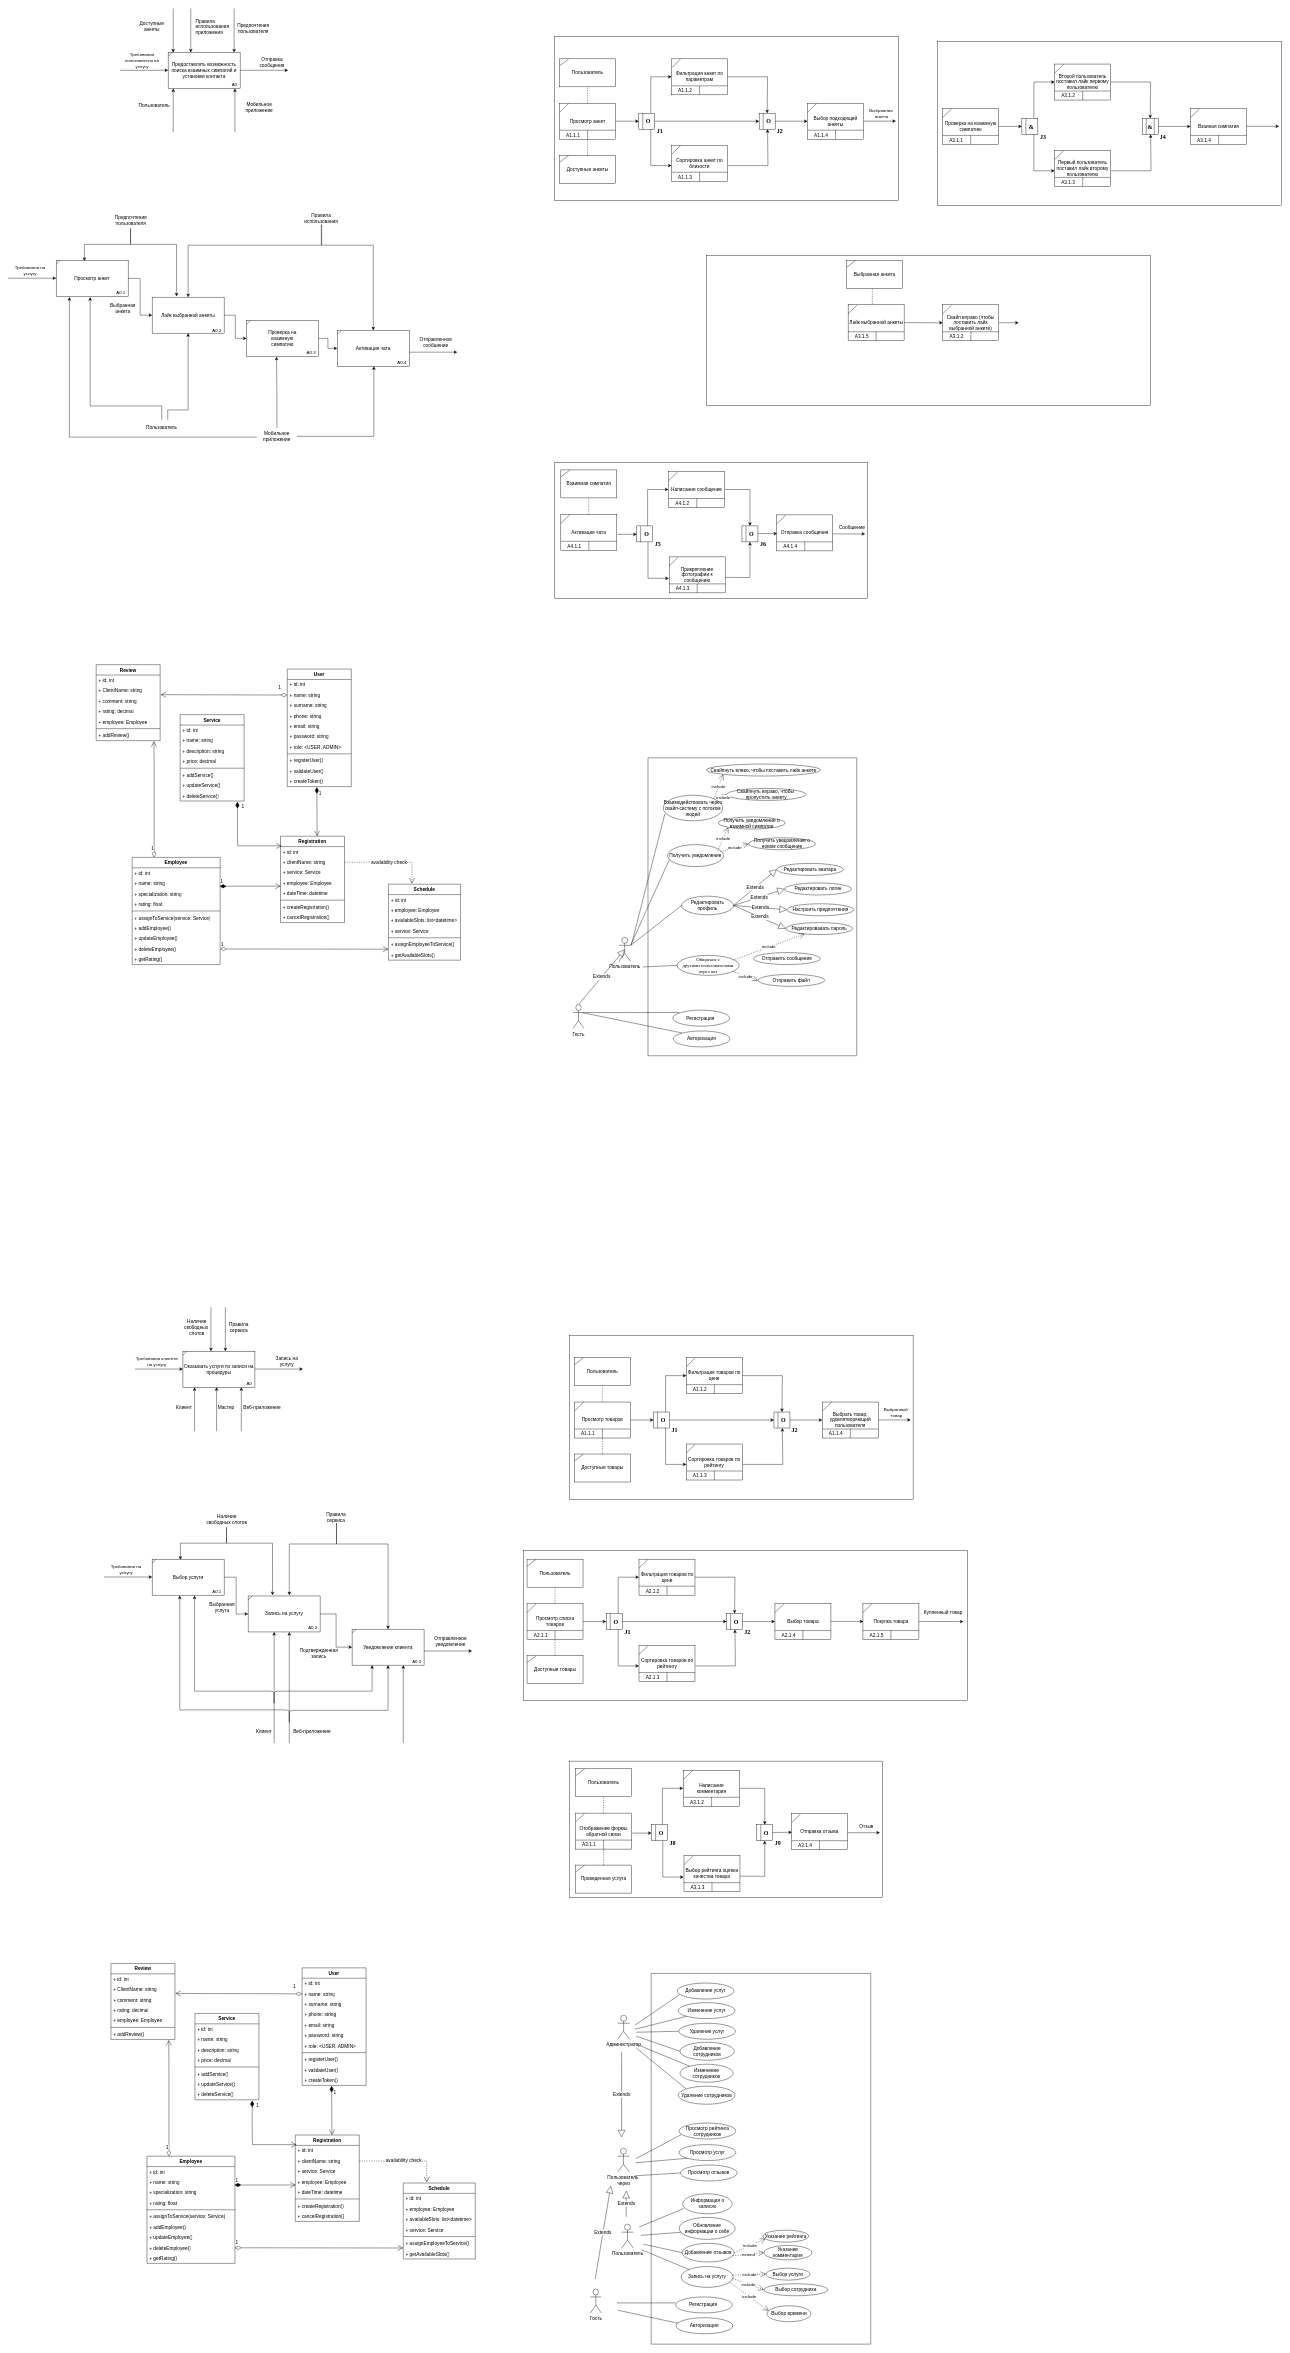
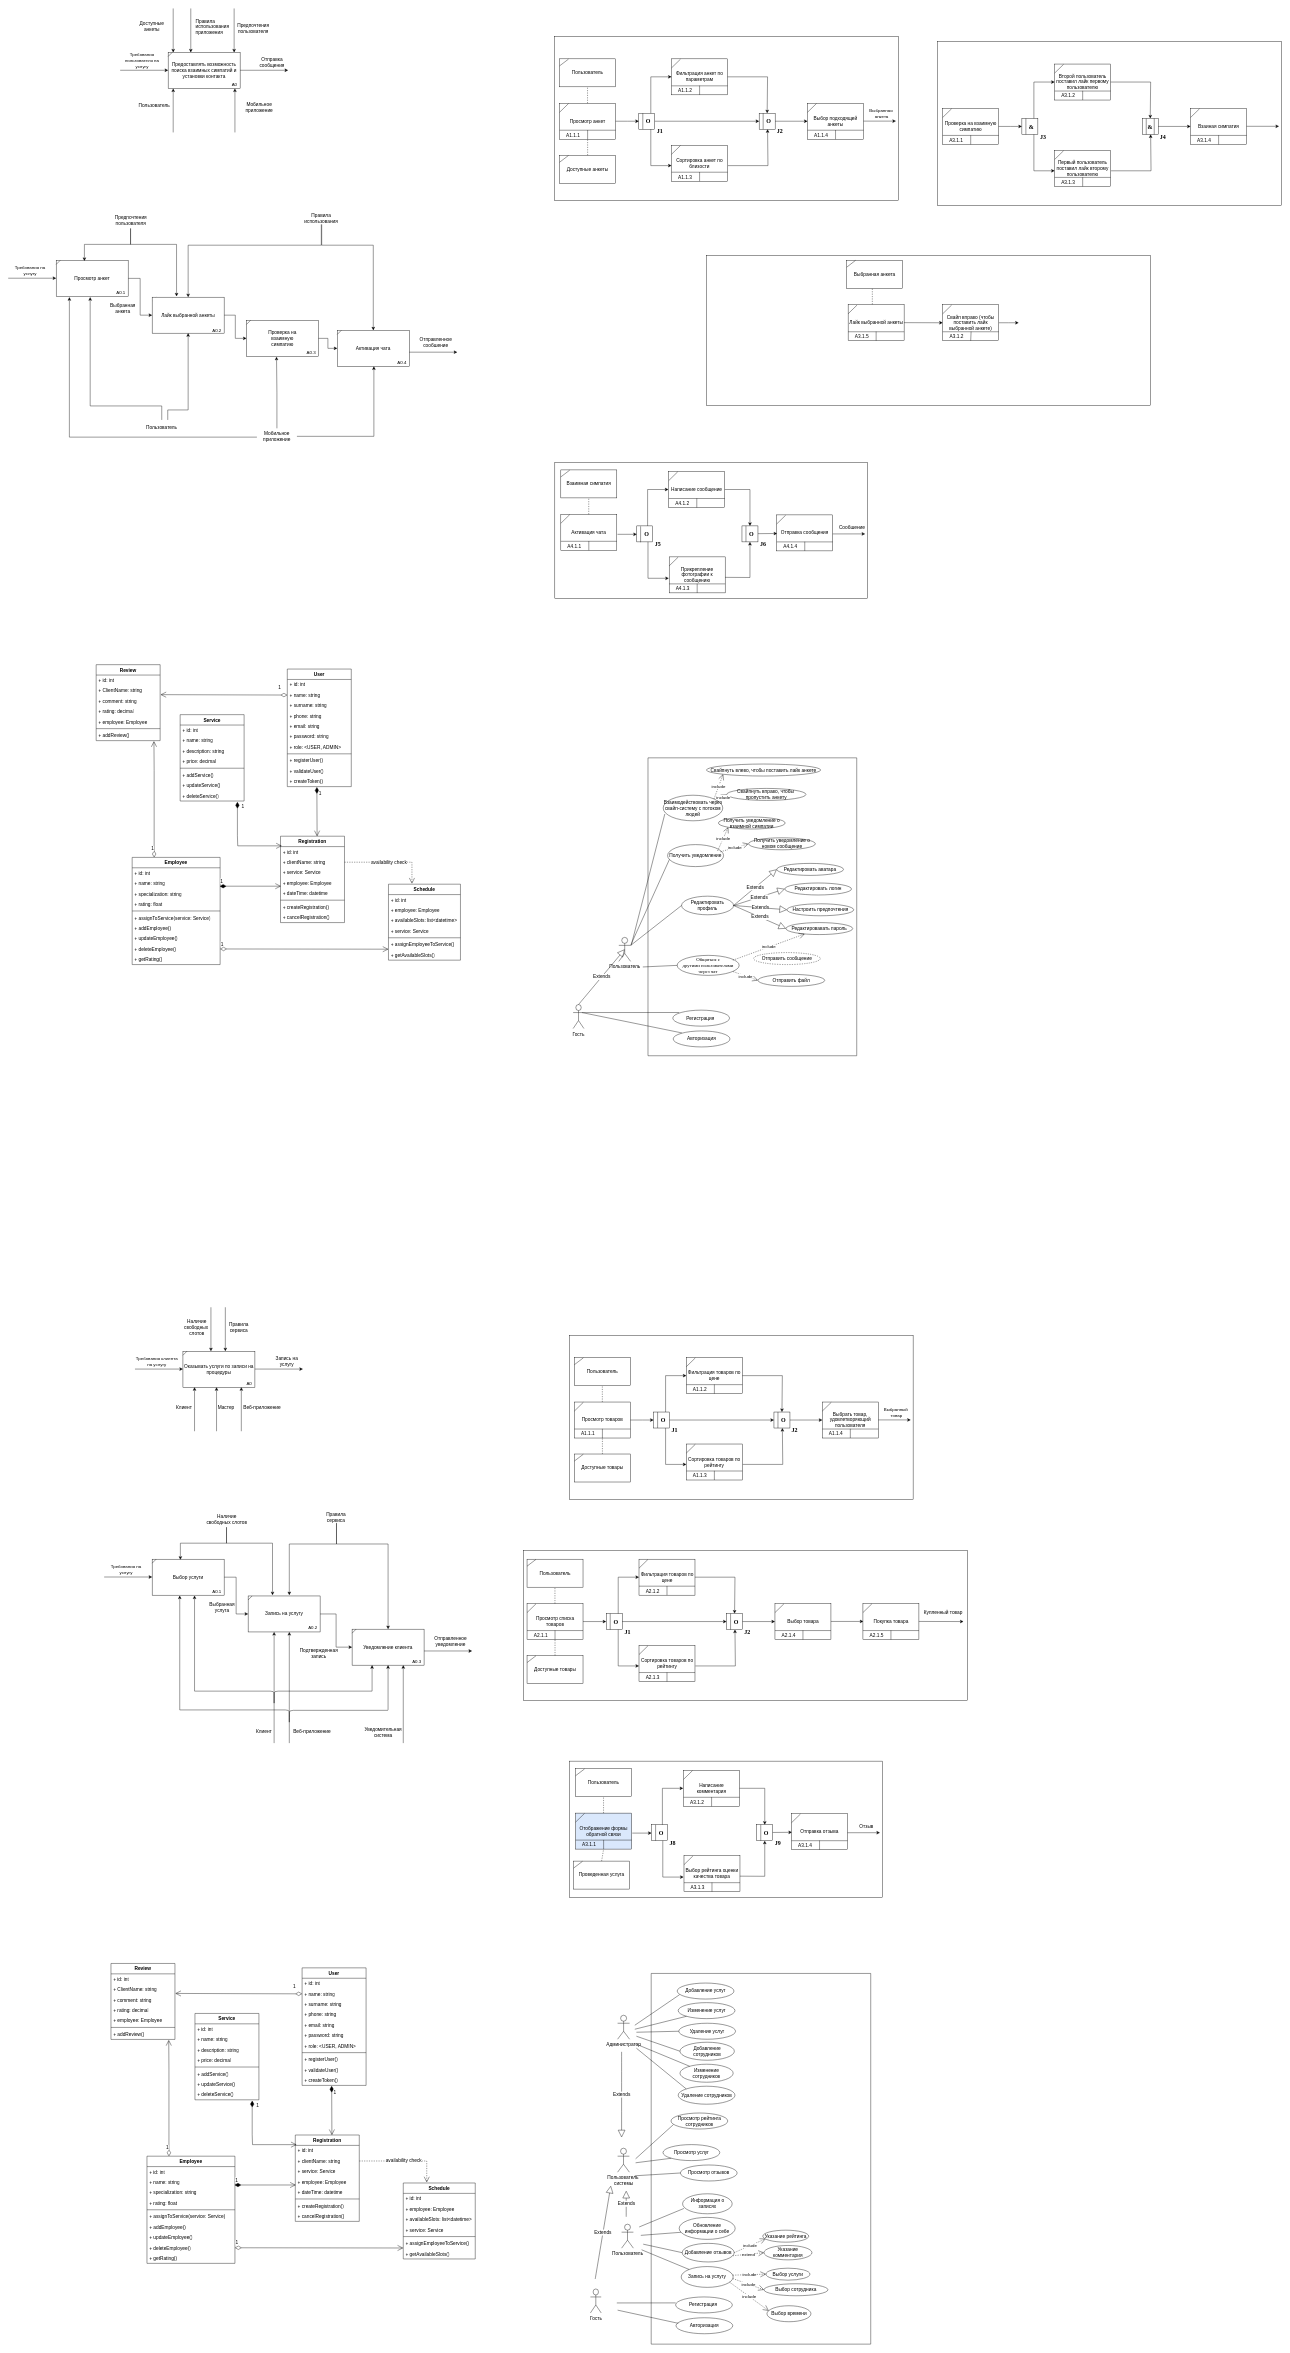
(787, 959) -> (787, 959)
none -> (383, 1733)
(604, 1831) -> (604, 1831)
(604, 1879) -> (602, 1875)
(708, 2131) -> (700, 2121)
(708, 2153) -> (692, 2153)
(624, 2181) -> (624, 2181)
